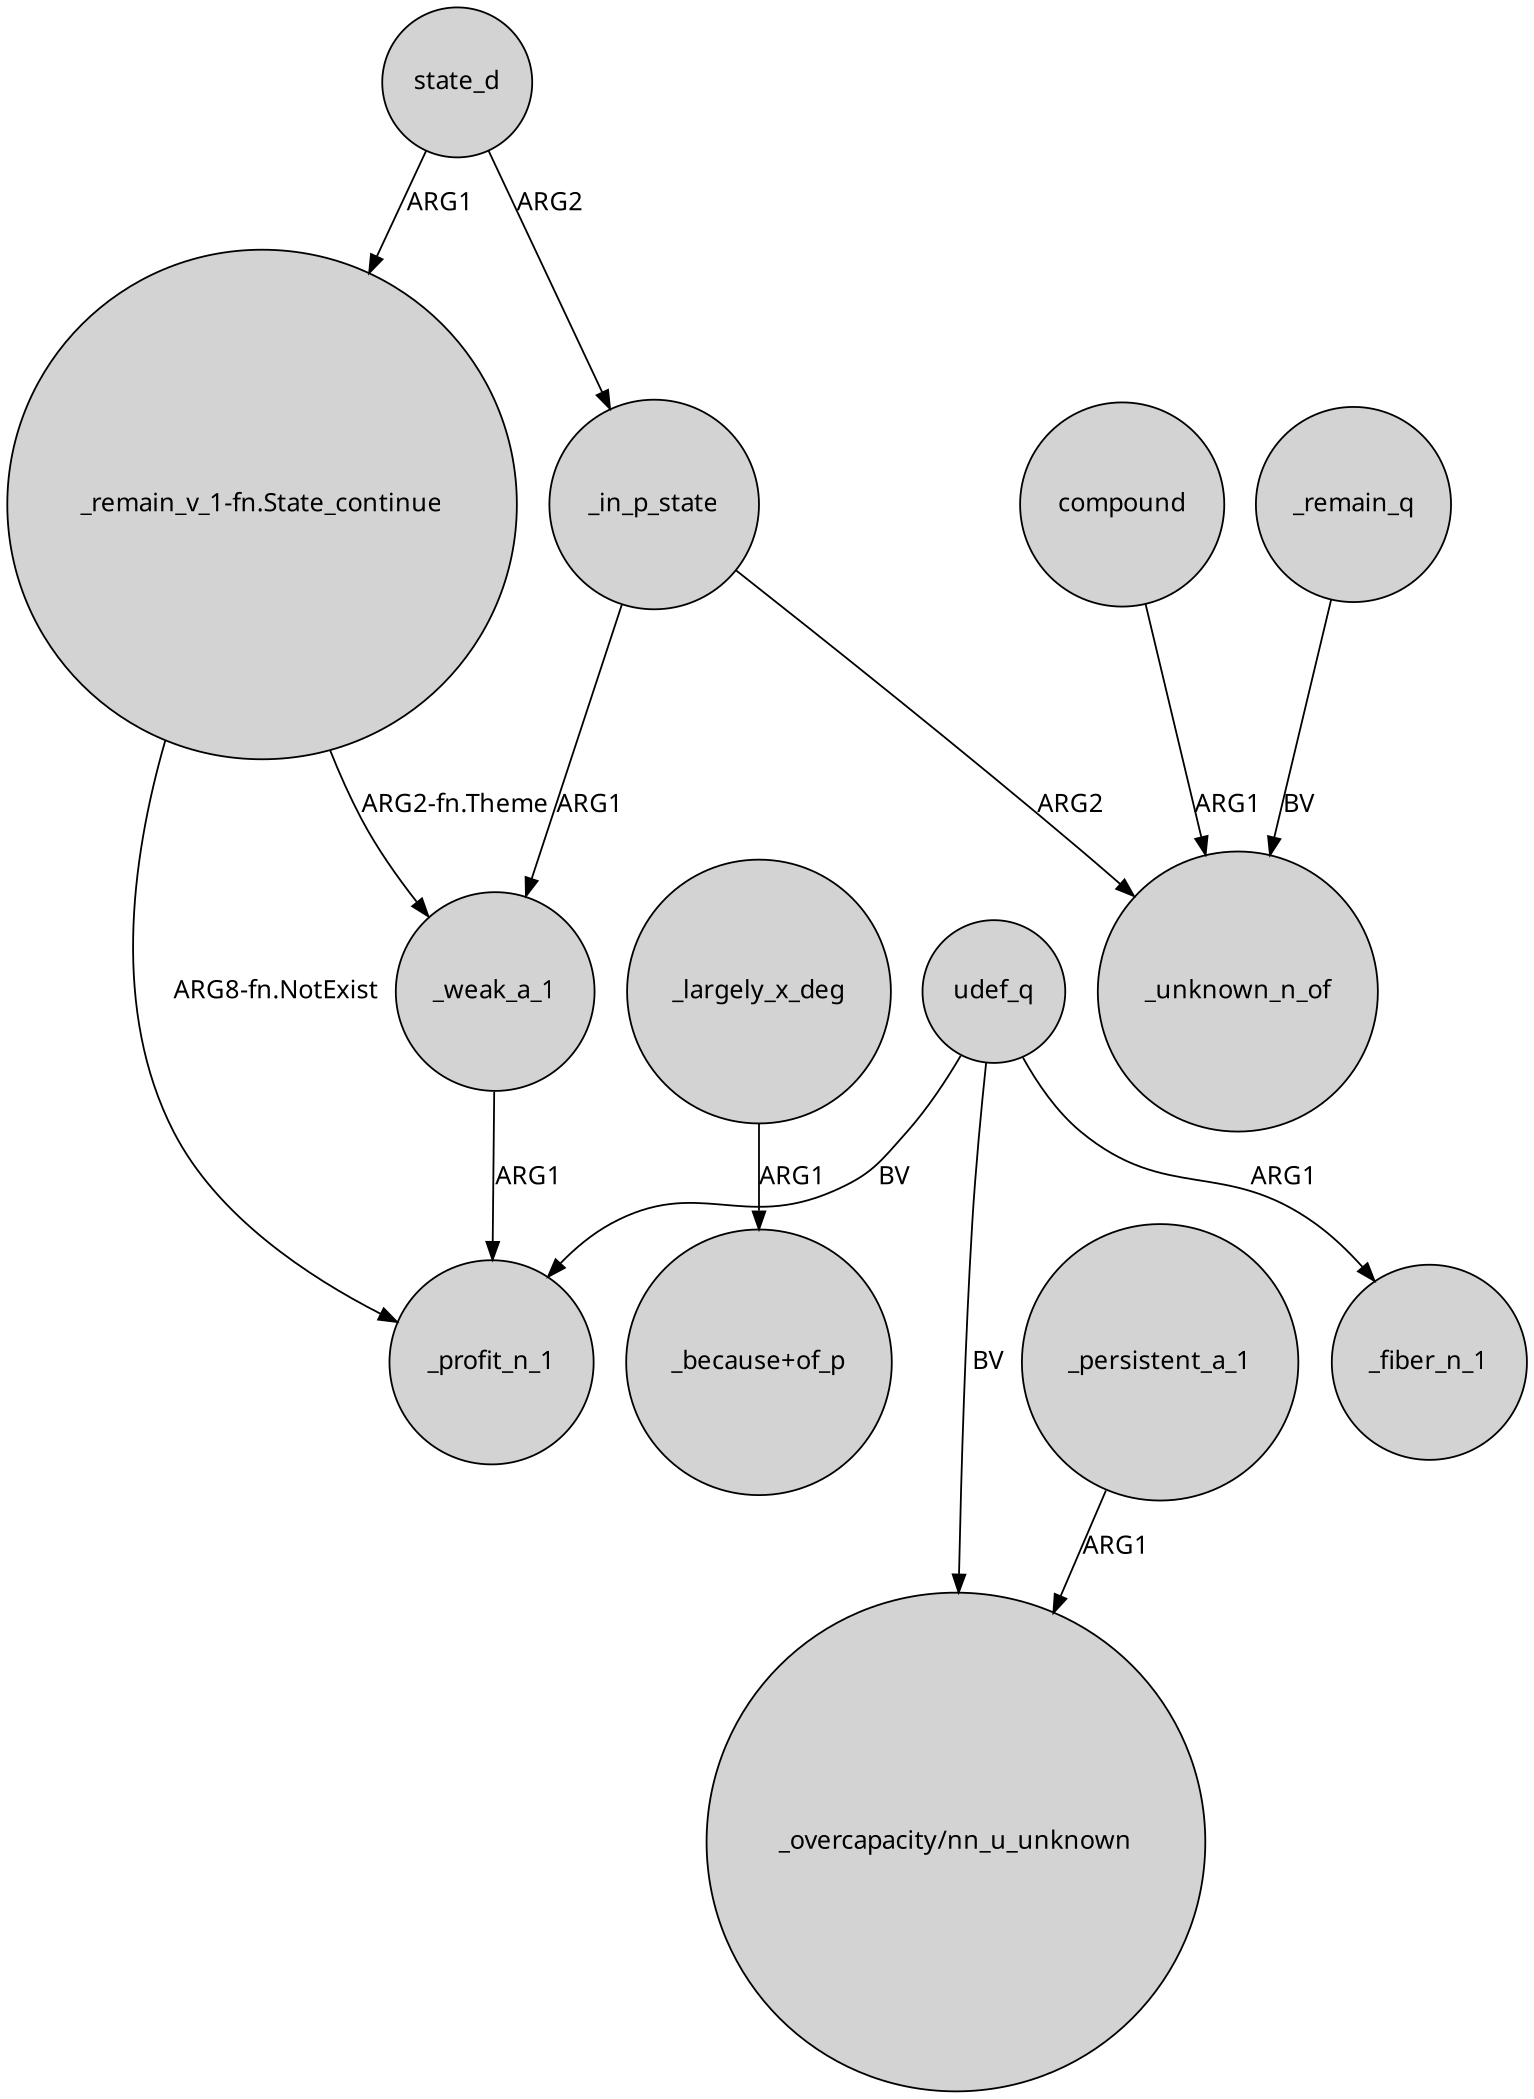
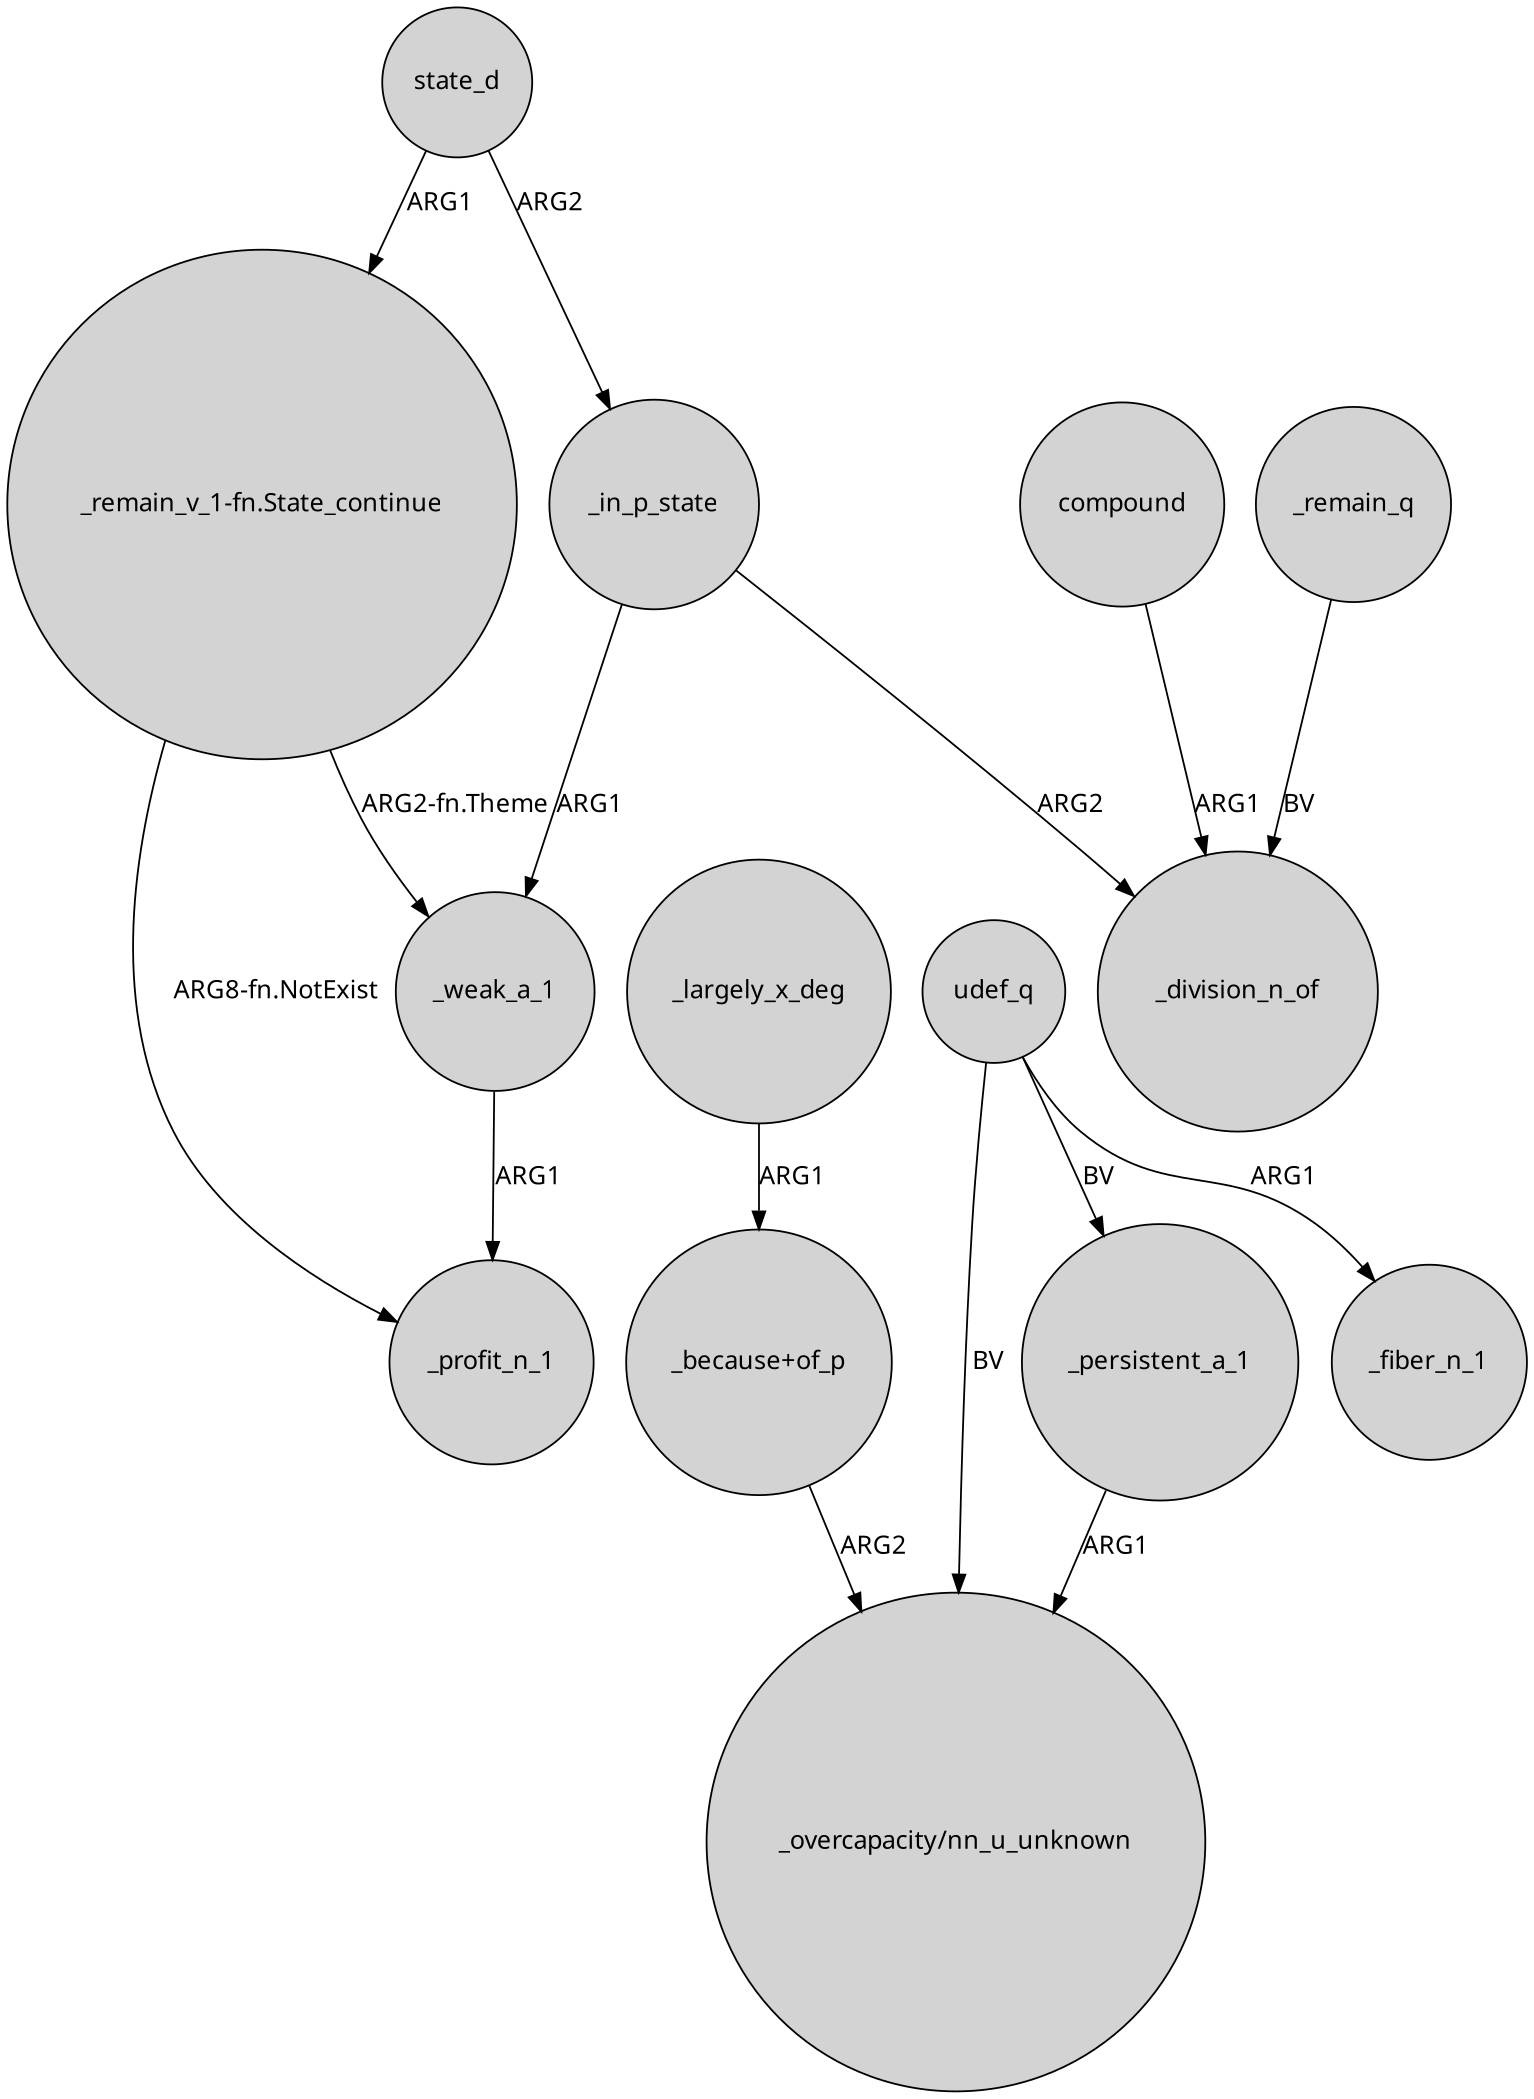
(1238, 992) -> (1238, 992)
(784, 1205) -> (1059, 1138)
none -> (832, 1540)
